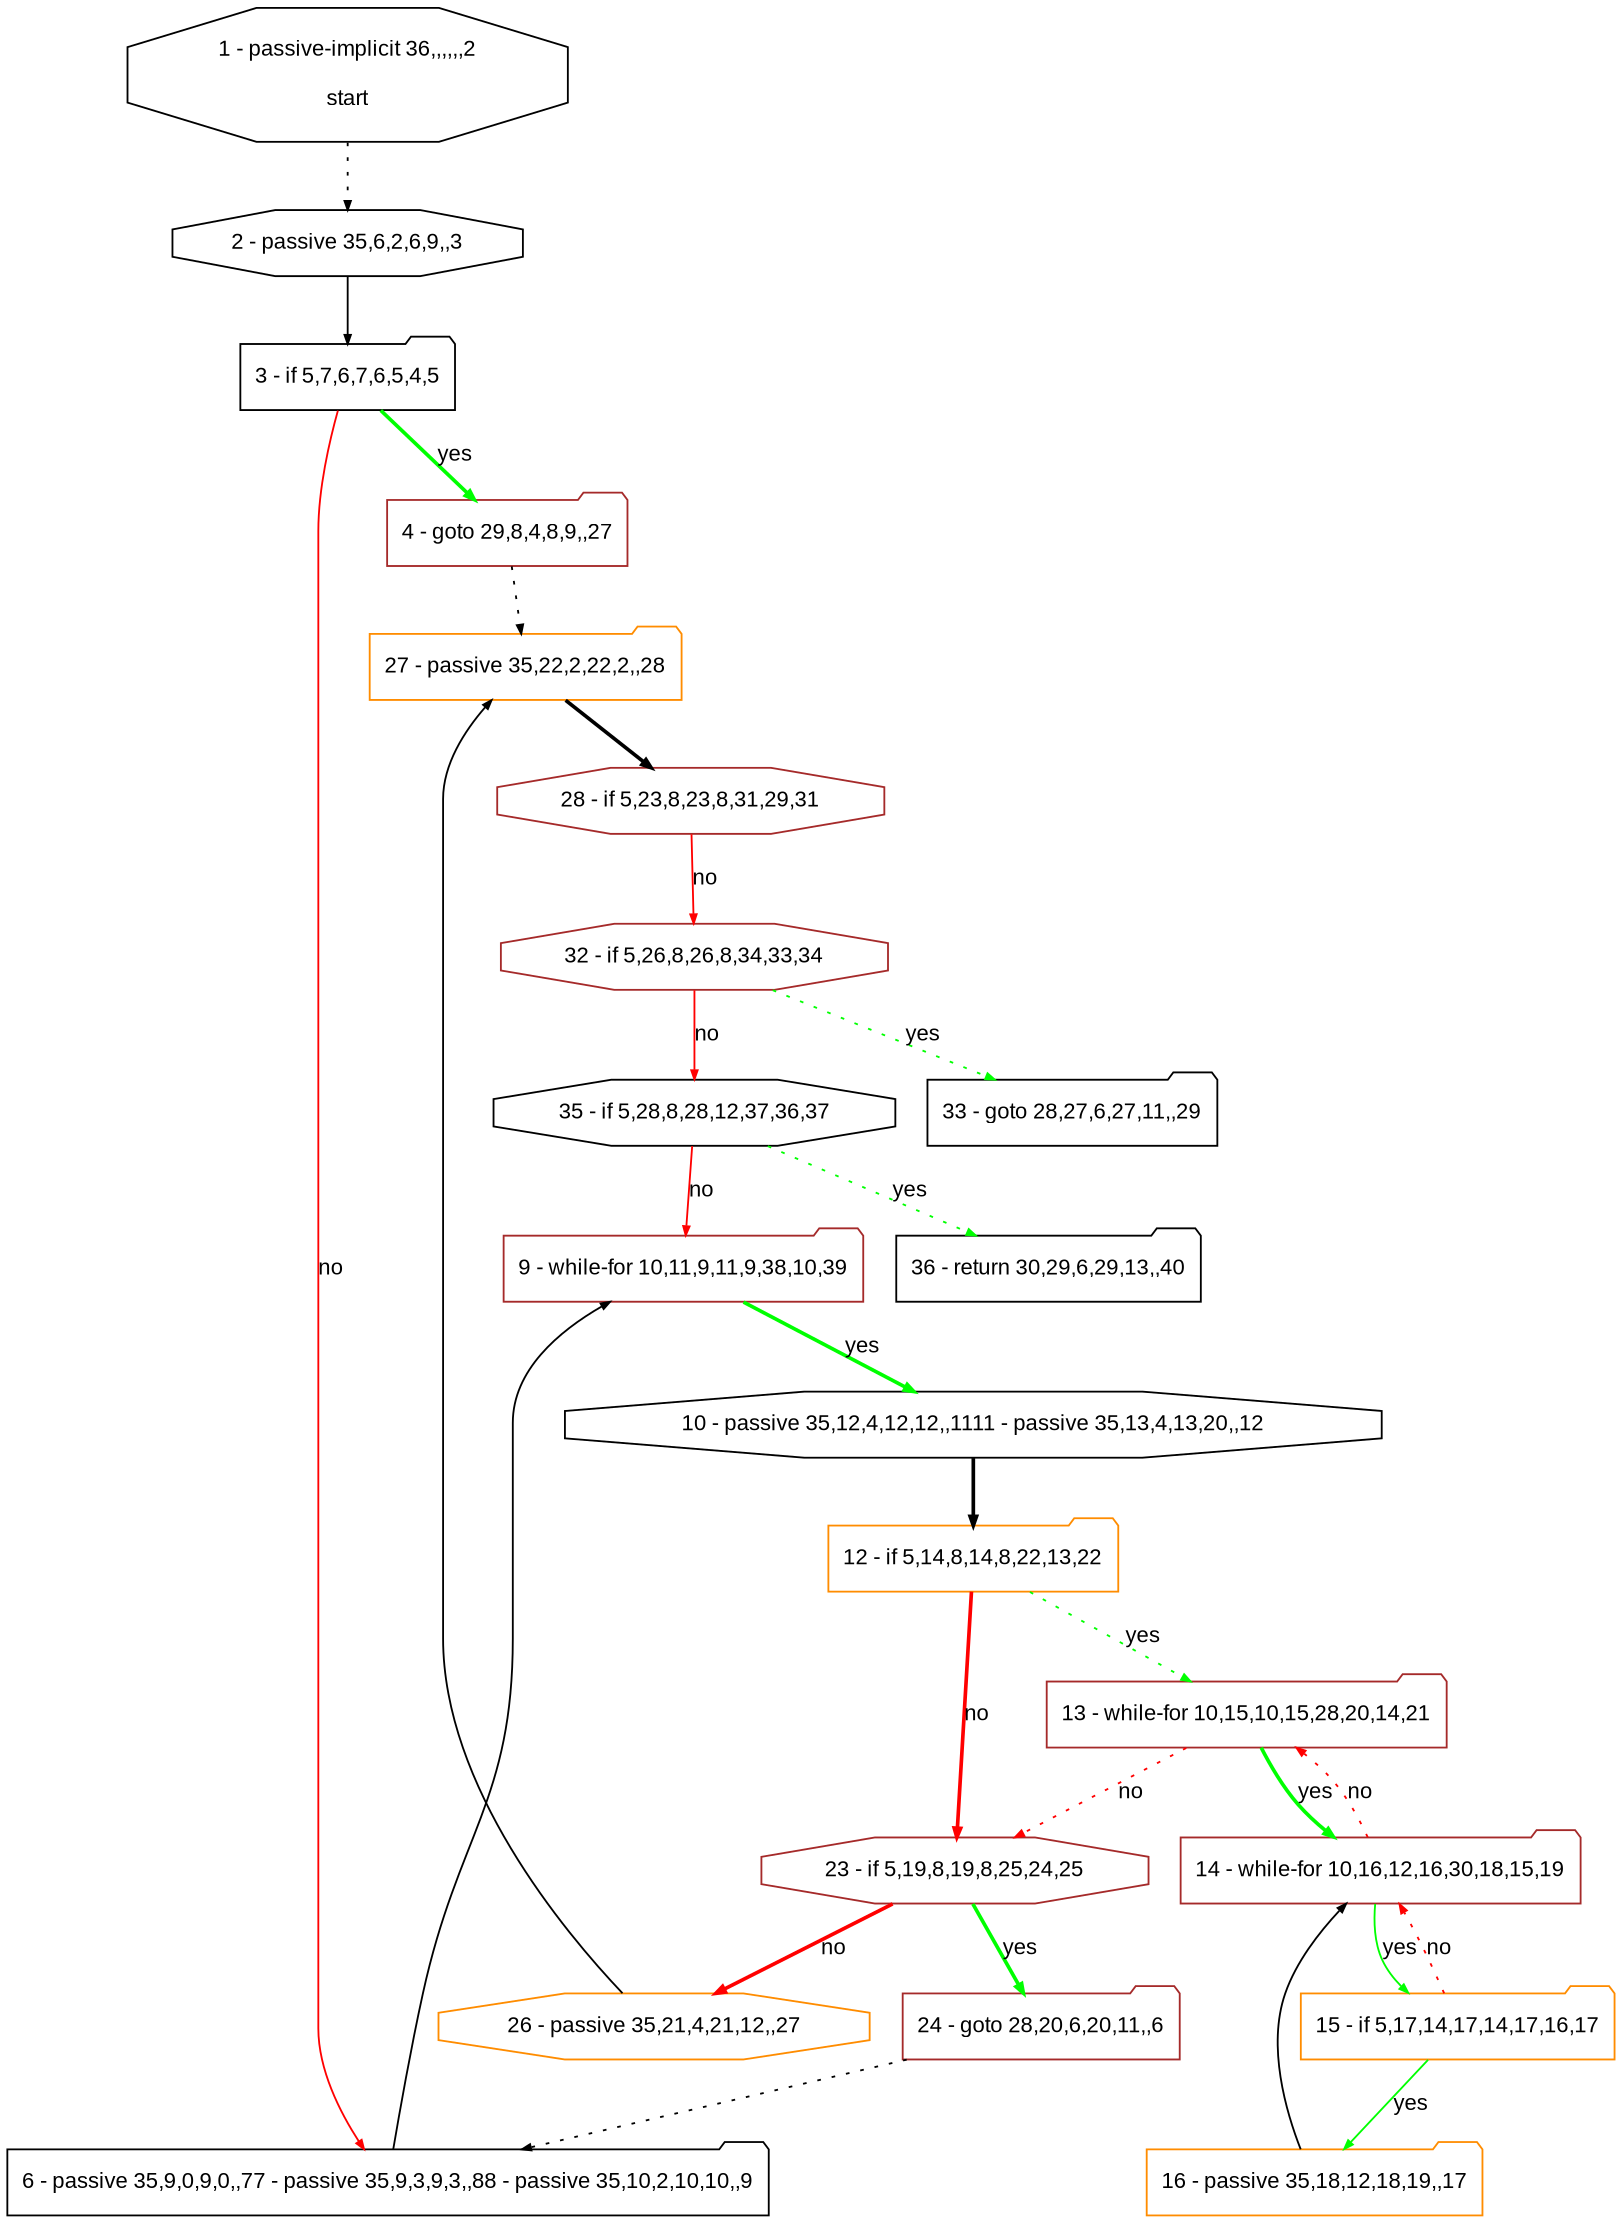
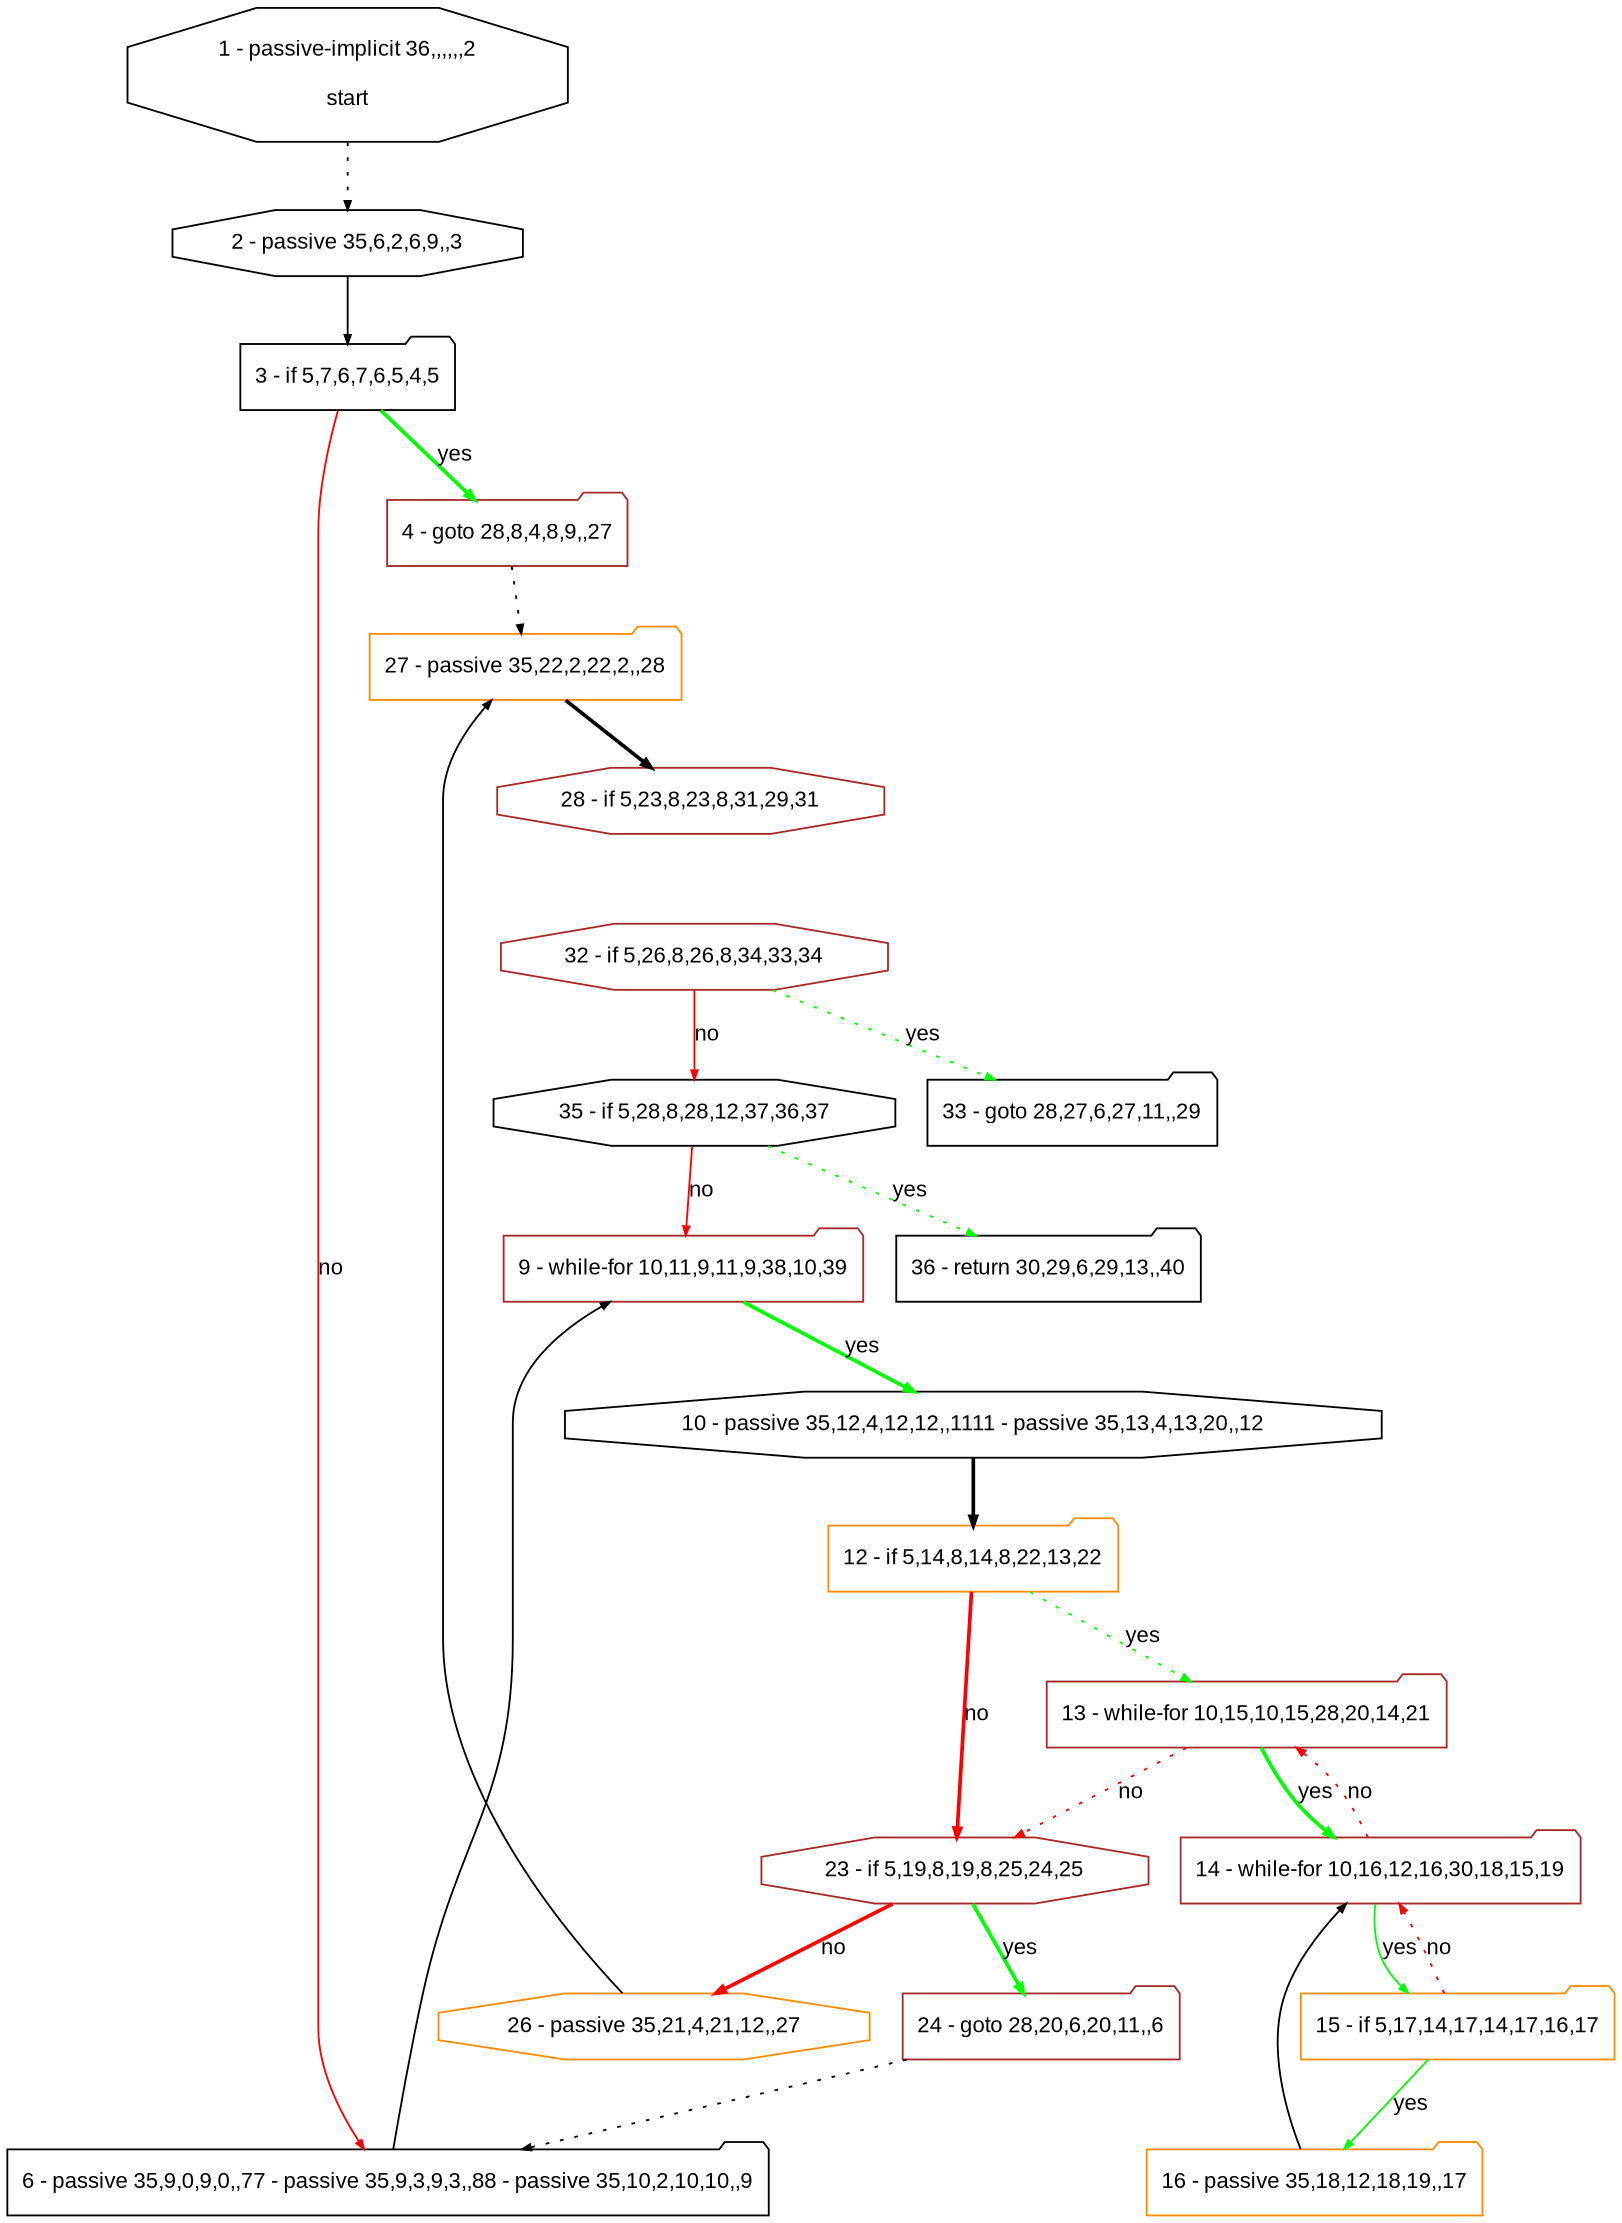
(507, 533) -> (507, 533)
(692, 874) -> none
